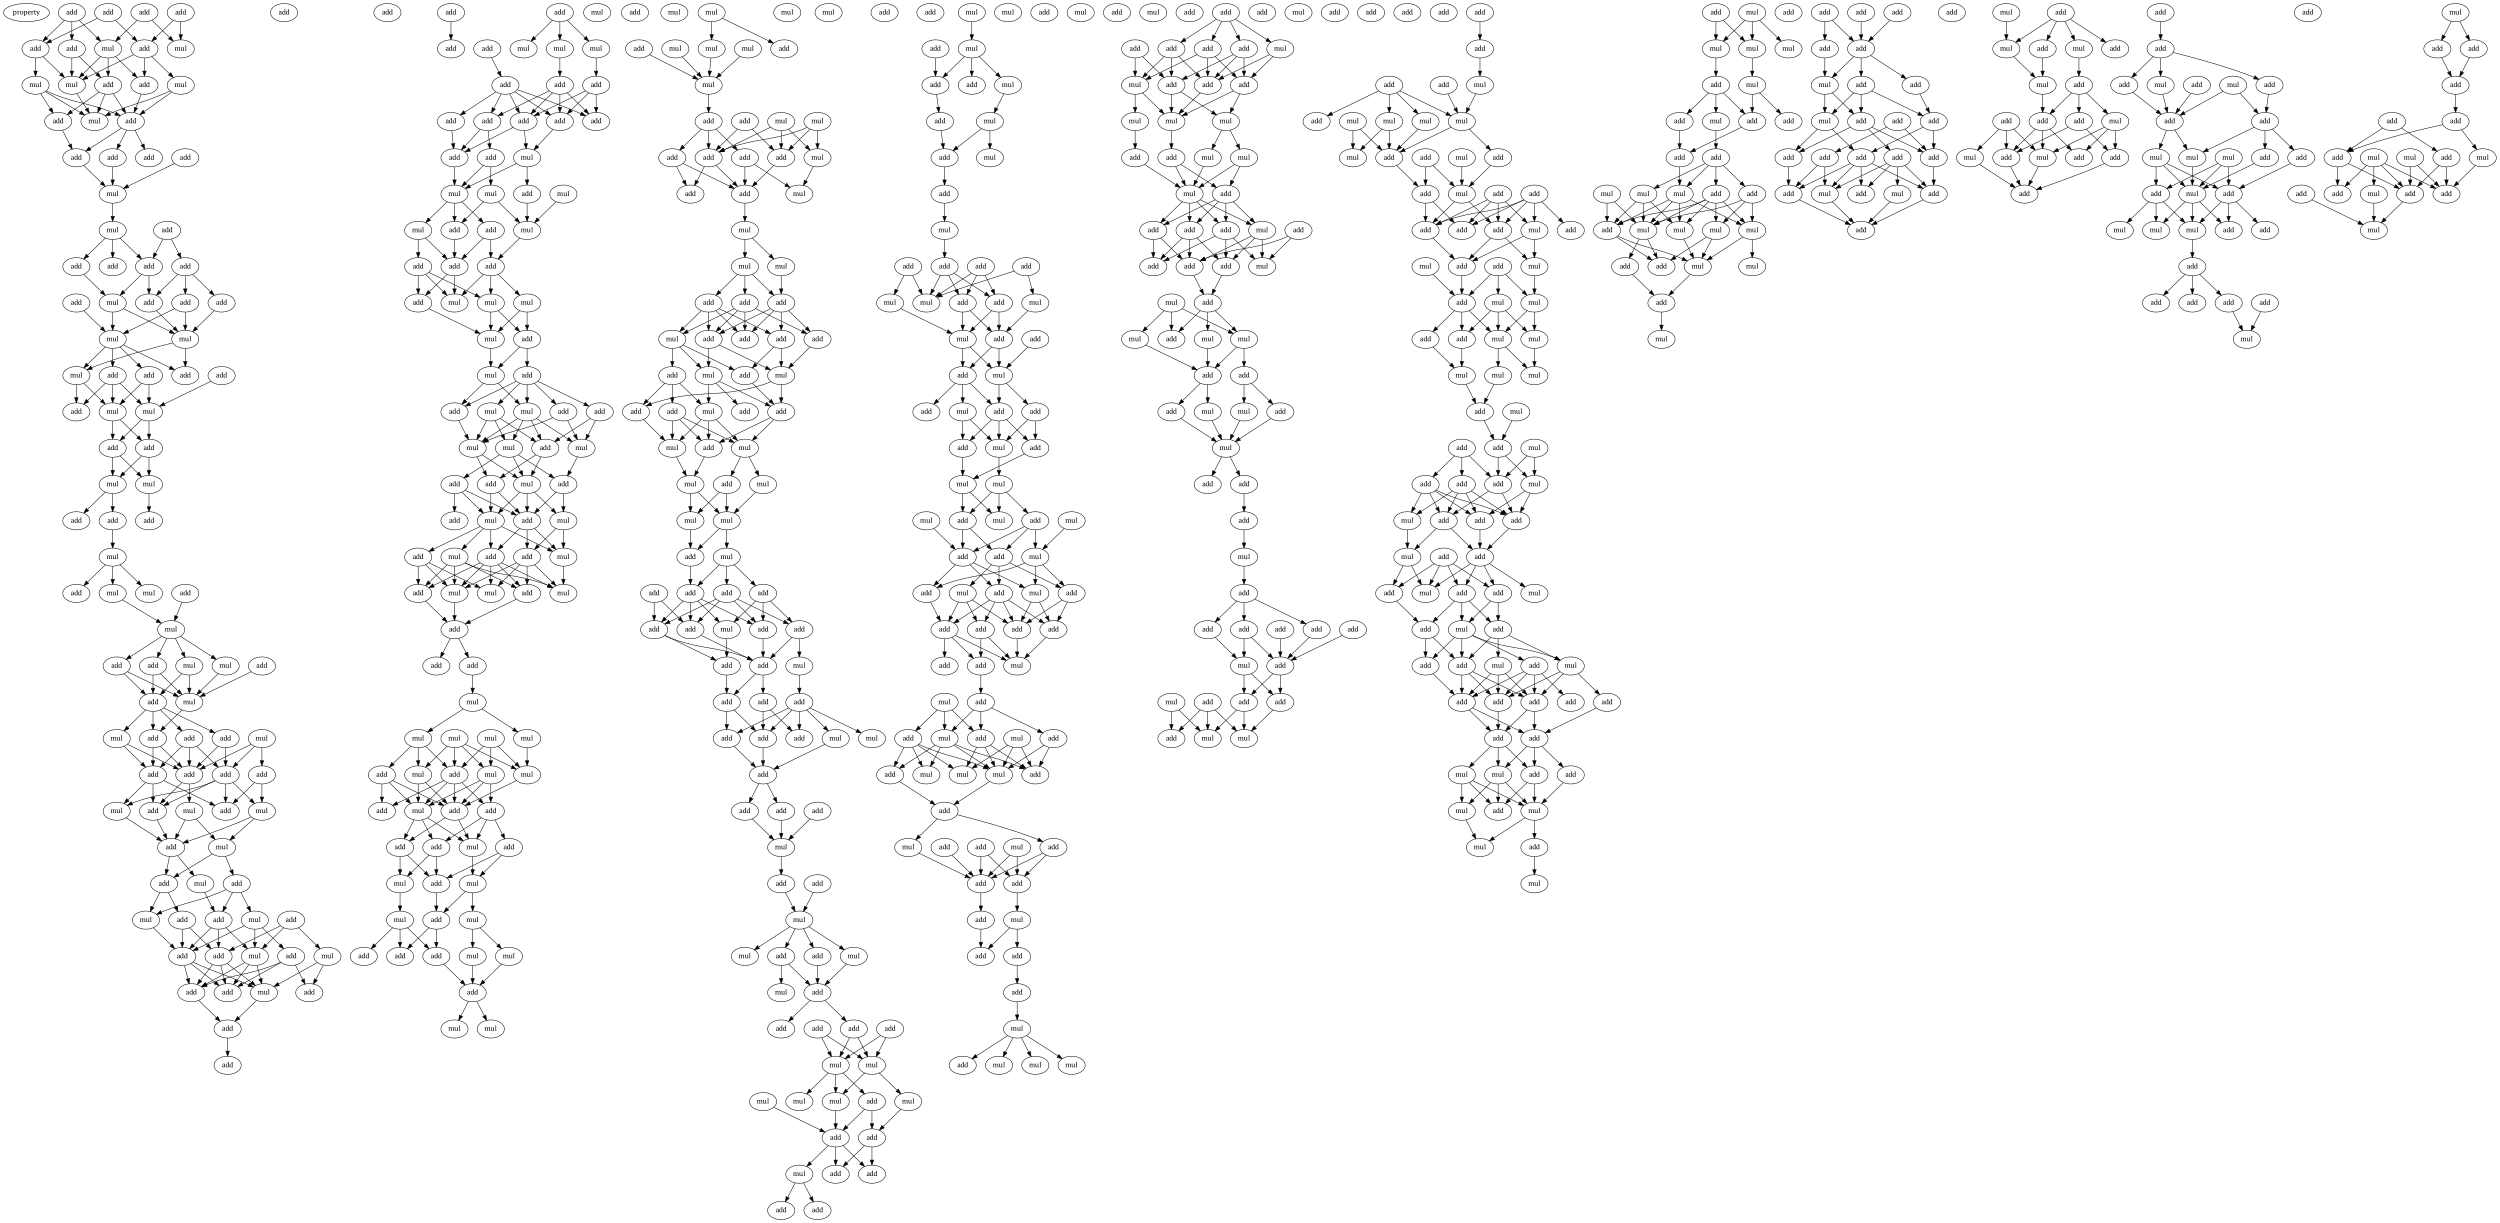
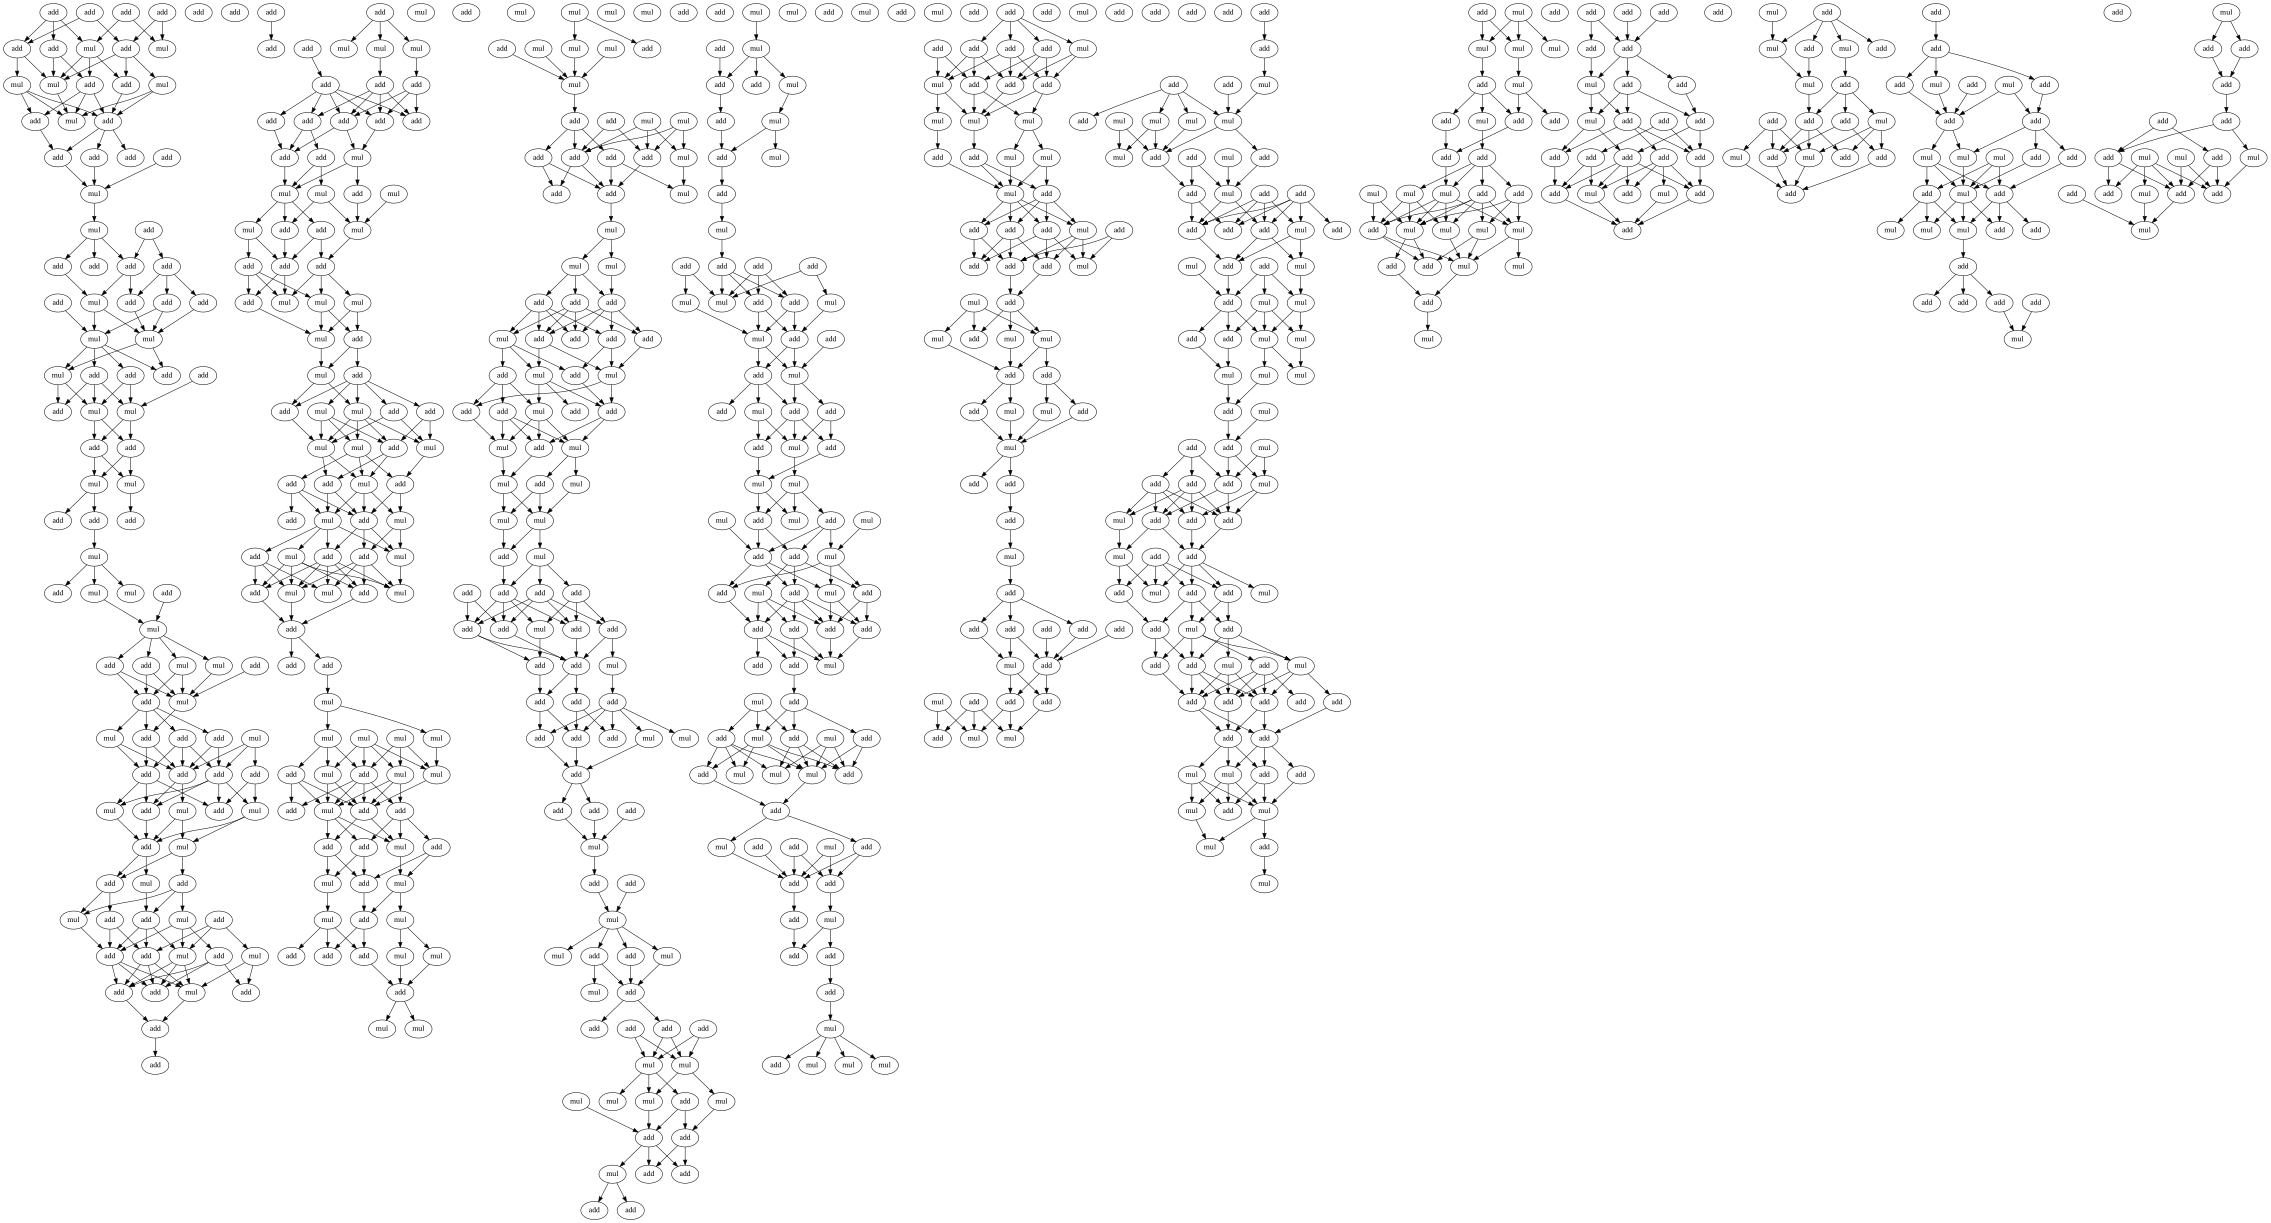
(26, 13) -> none
